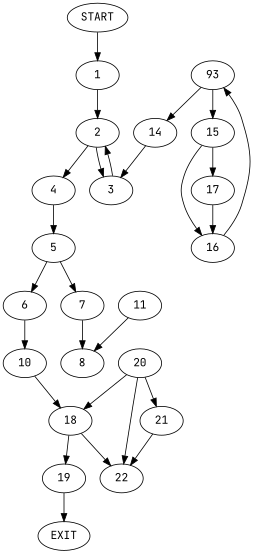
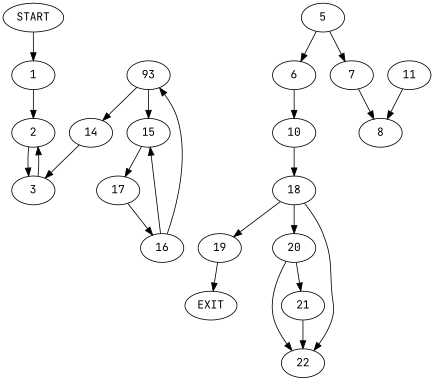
(182, 186) -> (156, 194)
(54, 190) -> none
(108, 389) -> (294, 215)
